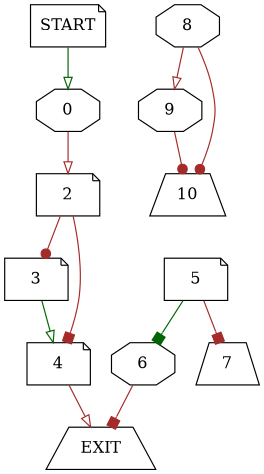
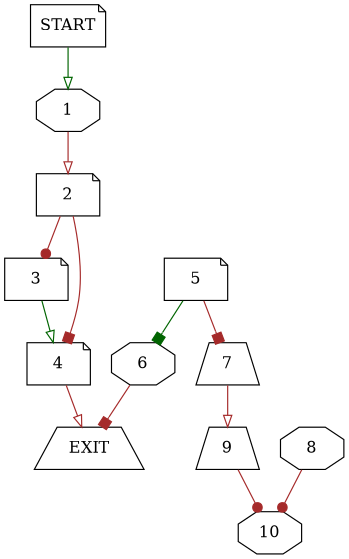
(180, 62) -> (228, 400)
(68, 110) -> (68, 110)
(170, 110) -> (228, 448)
(188, 195) -> (270, 533)
